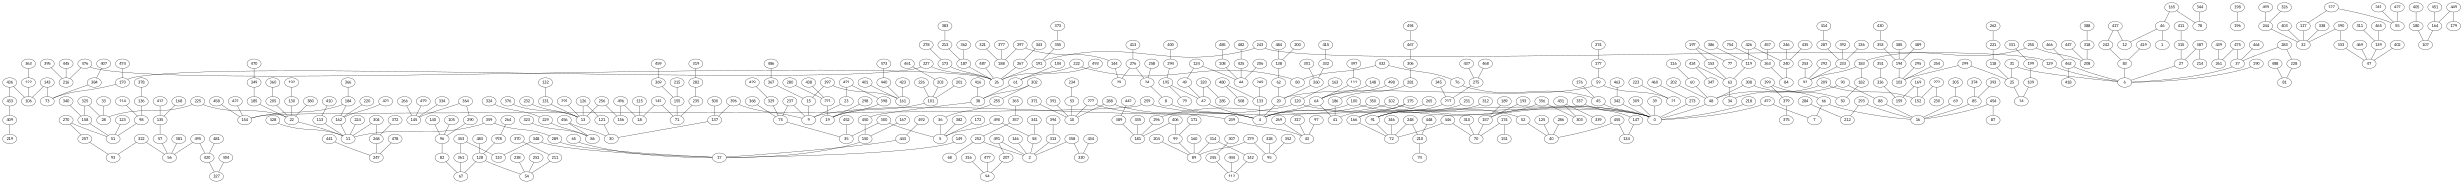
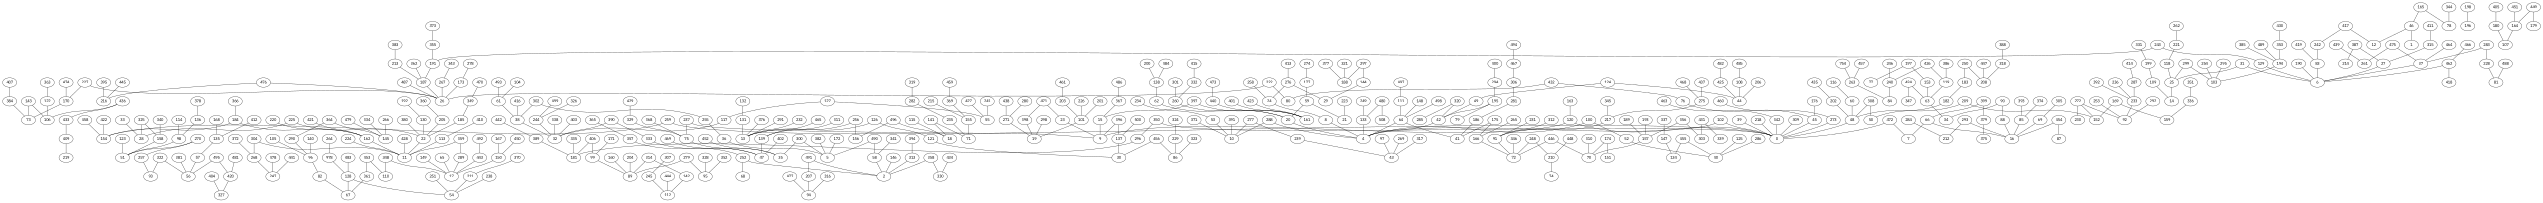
(1796, 54) -> (1824, 92)
(1018, 73) -> (428, 73)
(1833, 73) -> (2101, 111)
(915, 109) -> (536, 130)
